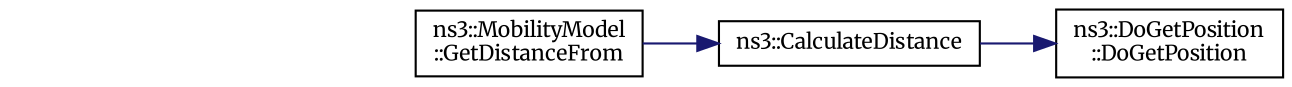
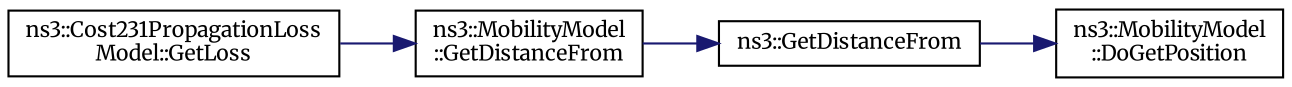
none -> (174, 43)
(849, 43) -> (849, 43)
(1170, 43) -> (1170, 43)
